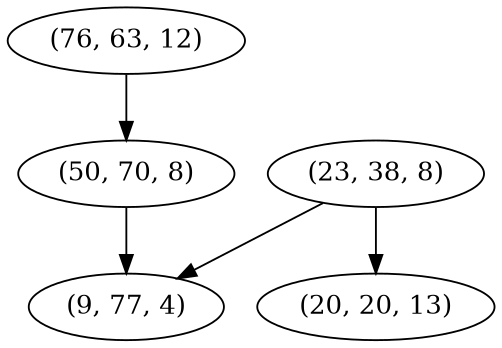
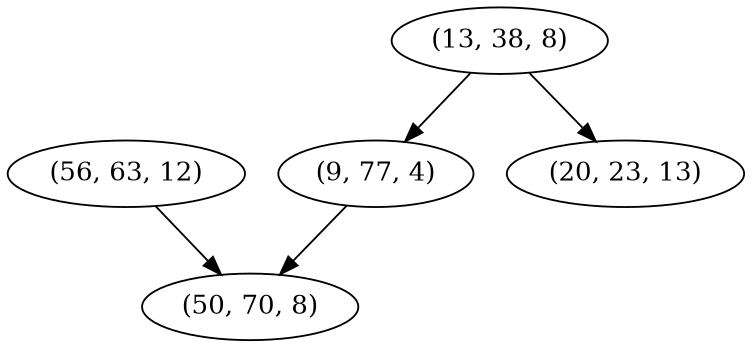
(126, 41) -> (126, 174)
(376, 174) -> (500, 41)
(126, 231) -> (320, 233)
(376, 307) -> (625, 174)
